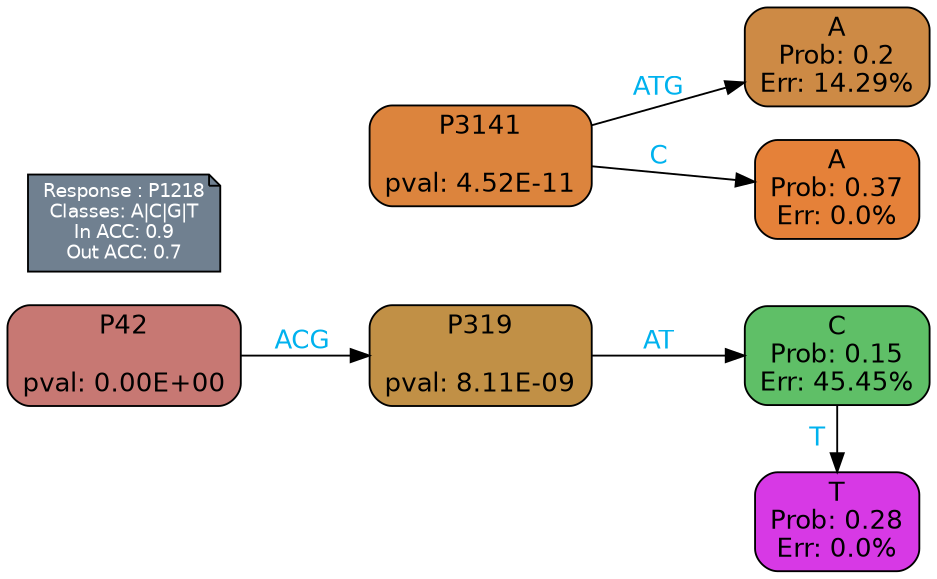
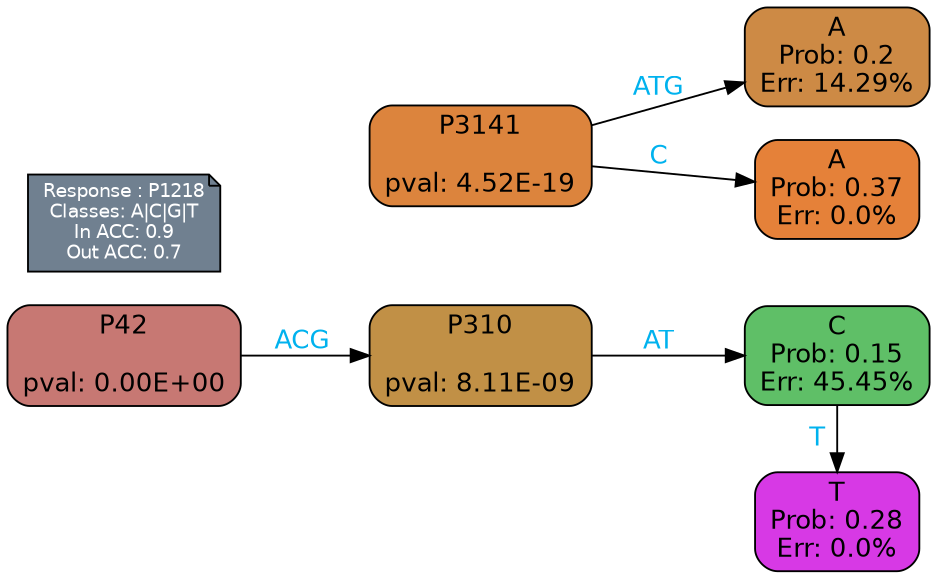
(481, 156) -> (481, 156)
(481, 356) -> (481, 356)
